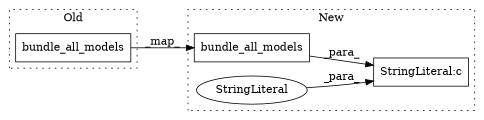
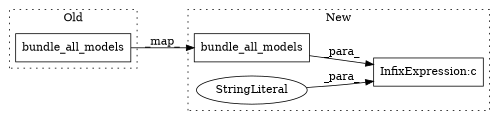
(421, 72) -> (428, 72)
